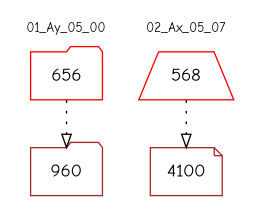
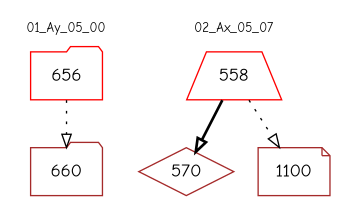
(186, 76) -> (234, 76)
(67, 172) -> (67, 172)
none -> (186, 172)
(186, 172) -> (294, 172)
